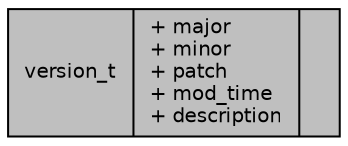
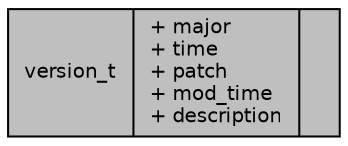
(190, 50) -> (184, 50)
